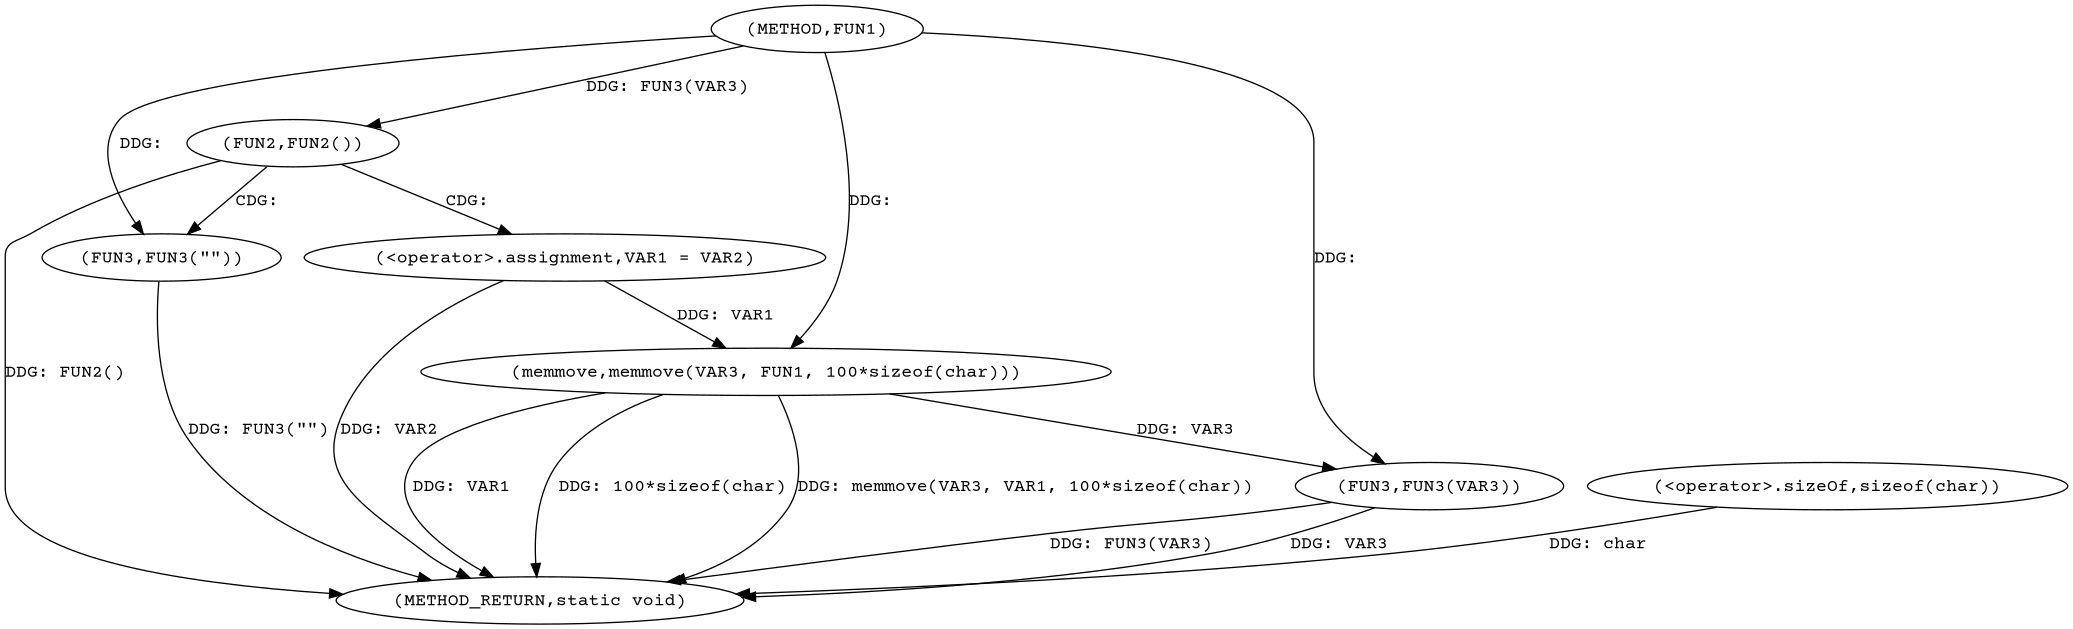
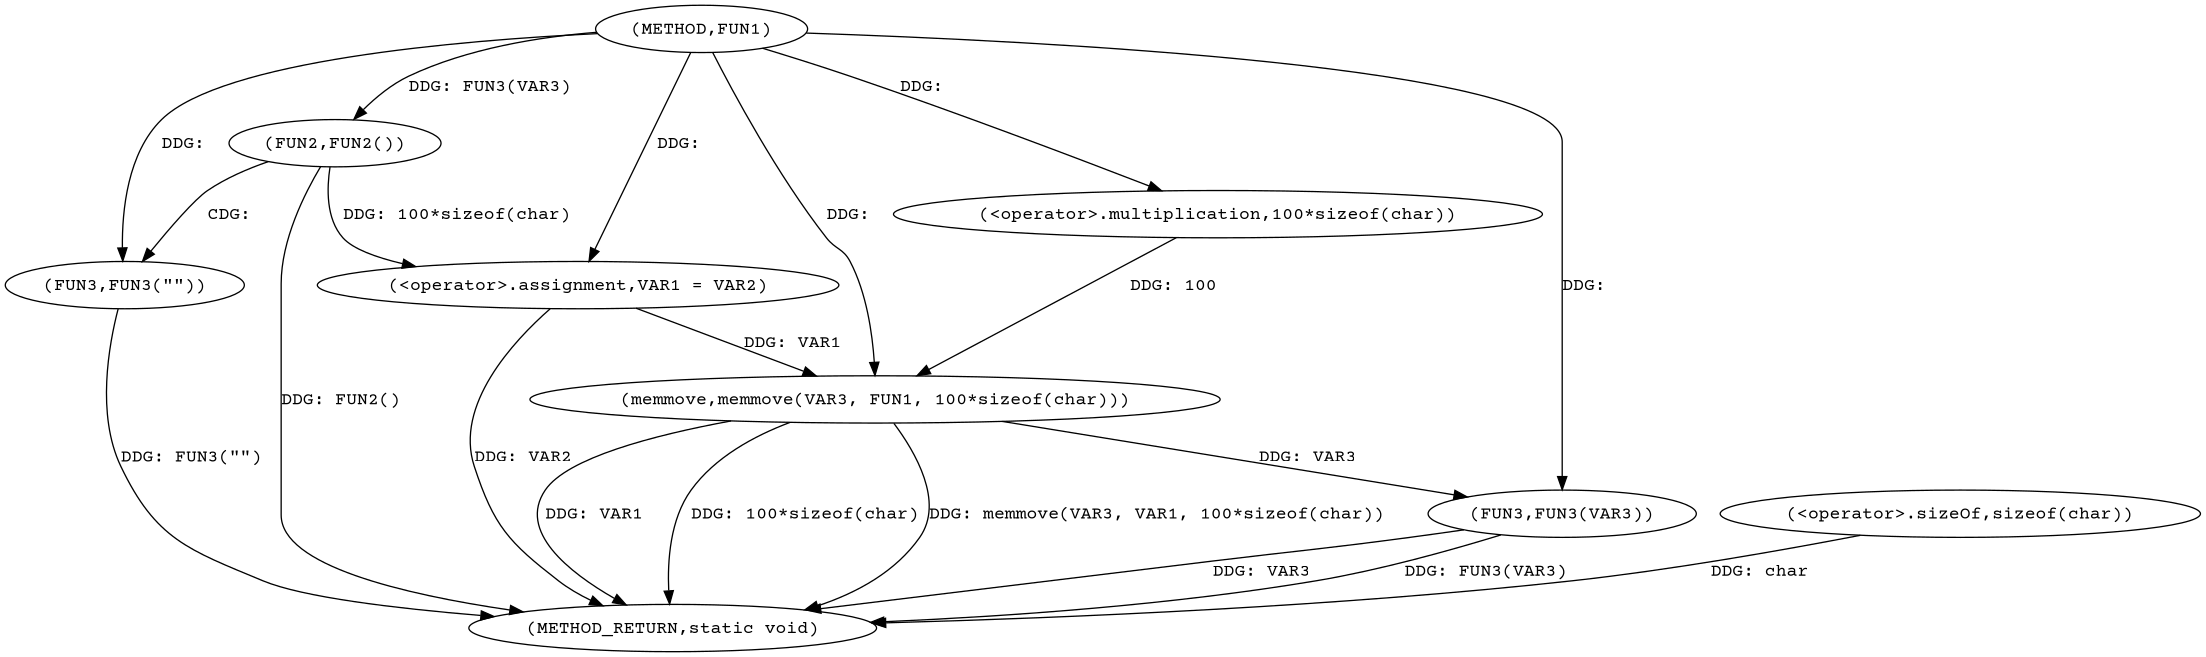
none -> (643, 151)
(473, 200) -> (457, 214)
none -> (1218, 214)
